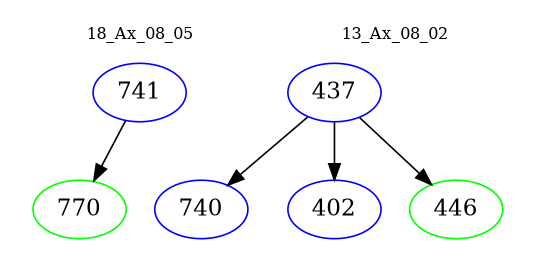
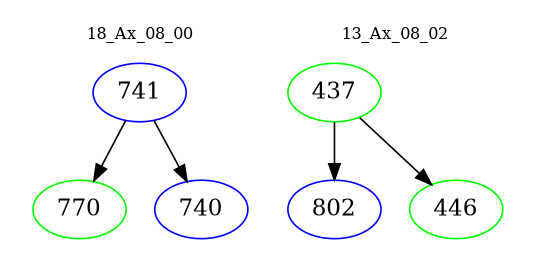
(140, 35) -> (140, 35)
(334, 93) -> (334, 93)
(286, 136) -> (167, 144)
(334, 209) -> (334, 209)
